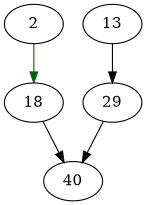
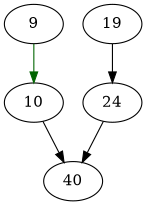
(34, 24) -> (34, 24)
(112, 24) -> (112, 24)
(34, 103) -> (34, 103)
(112, 103) -> (112, 103)
